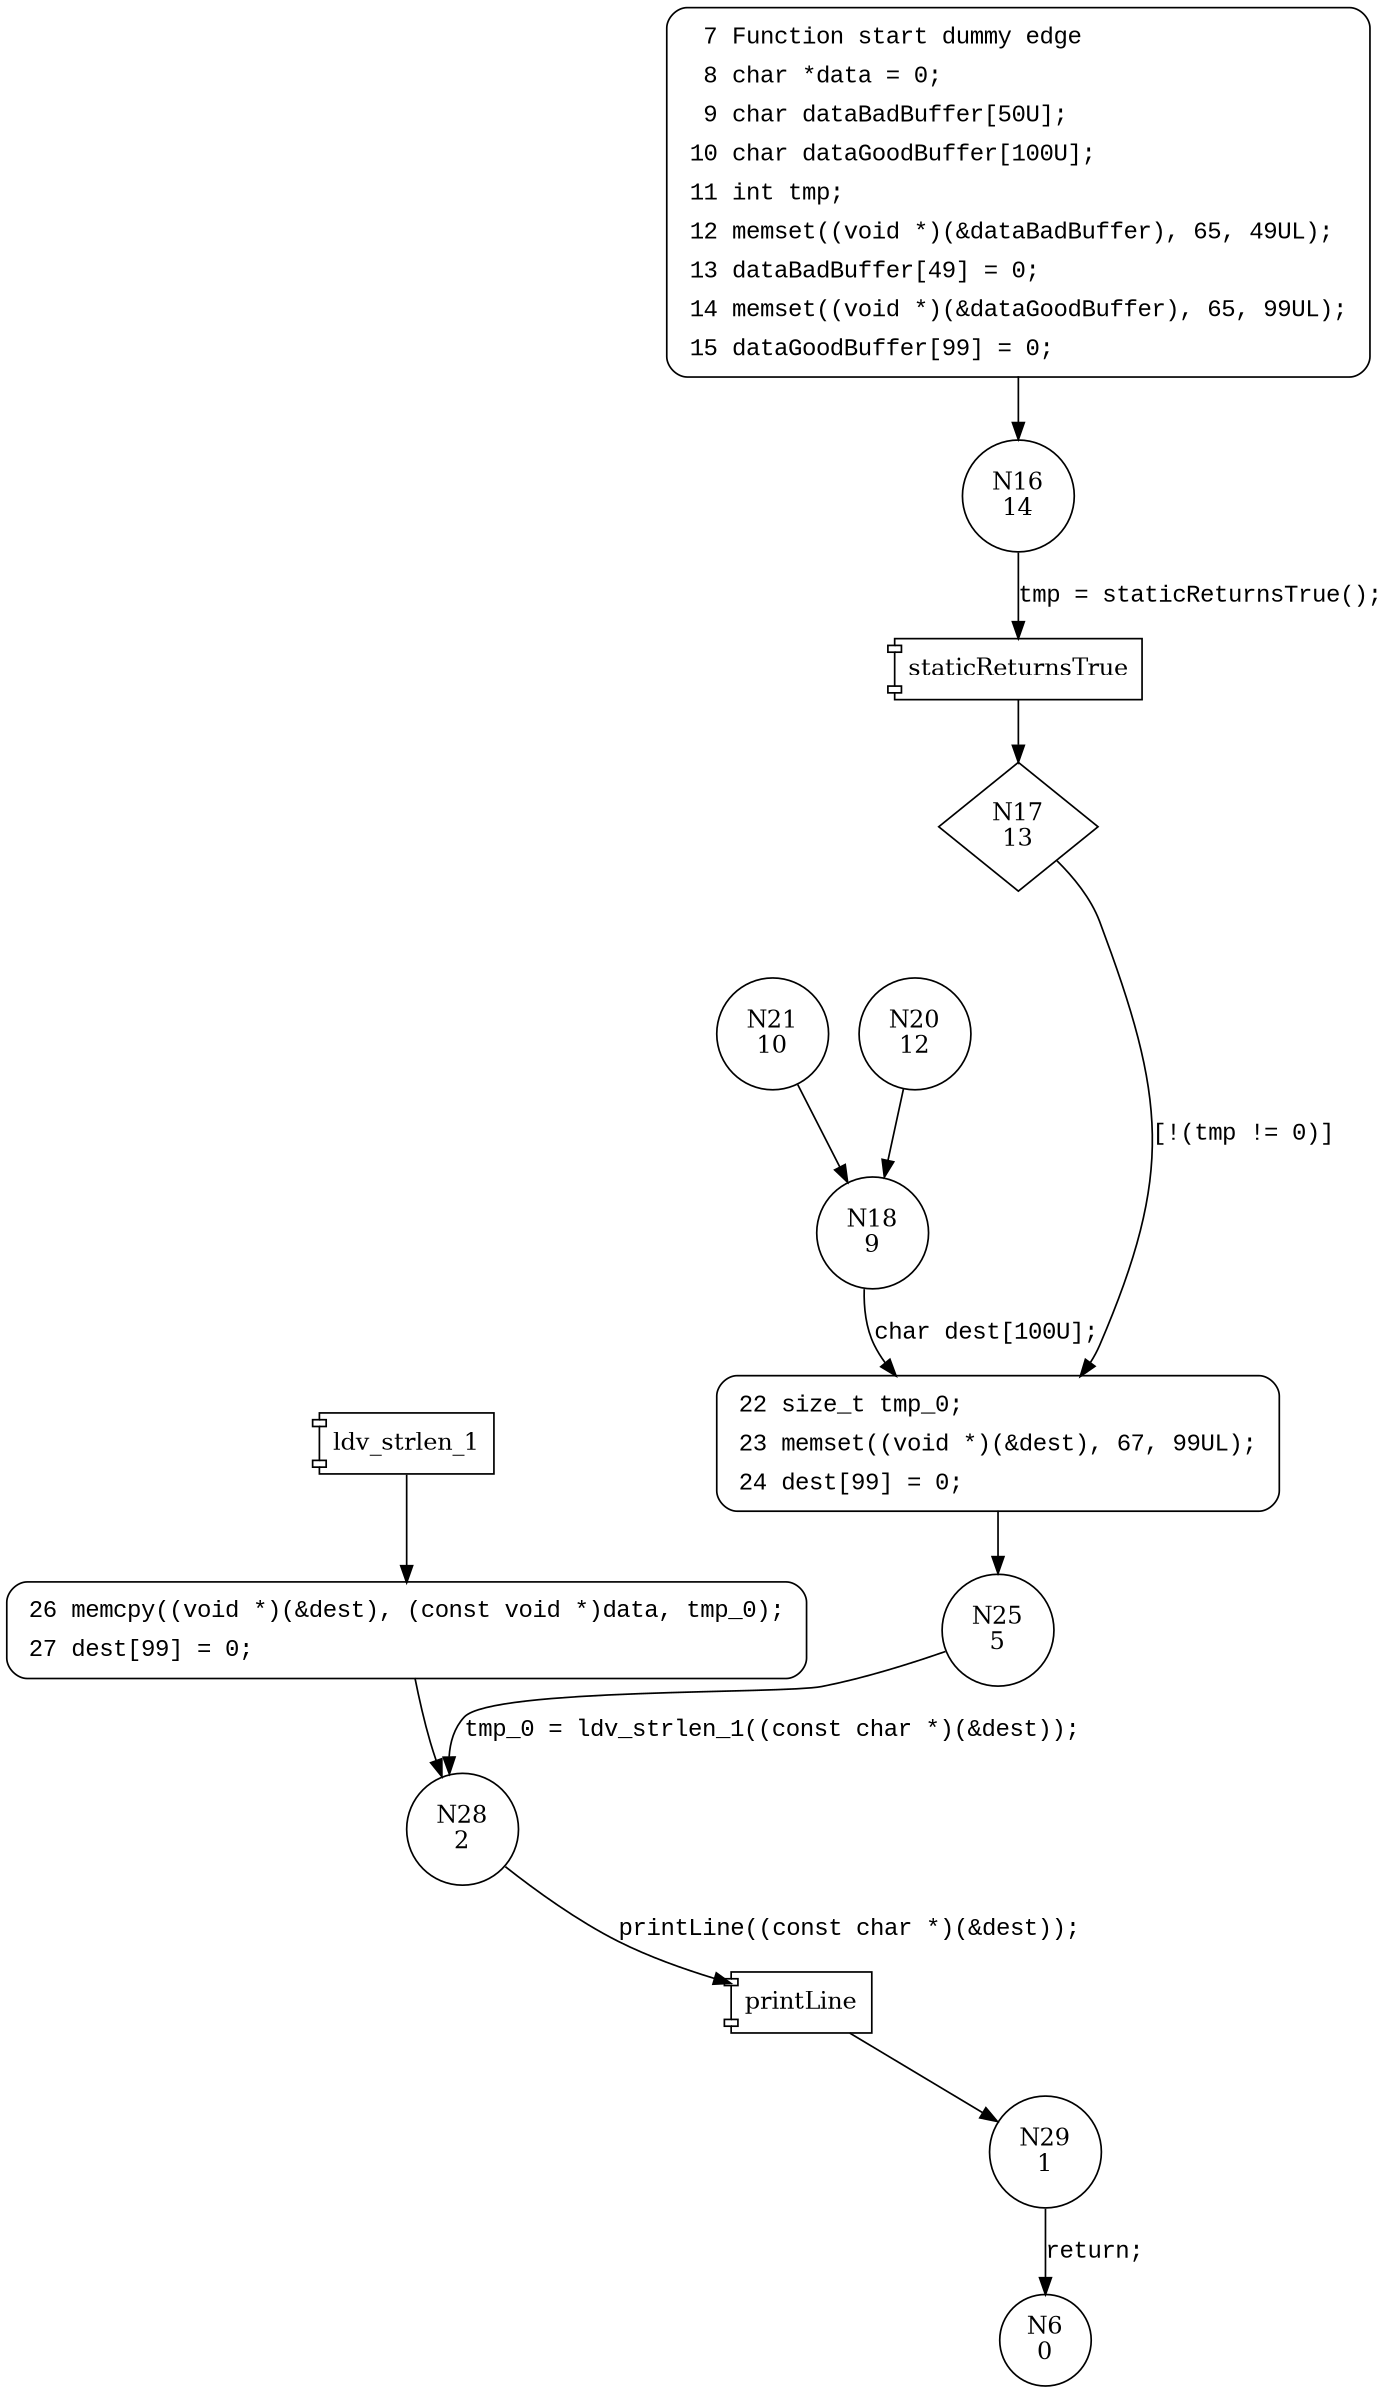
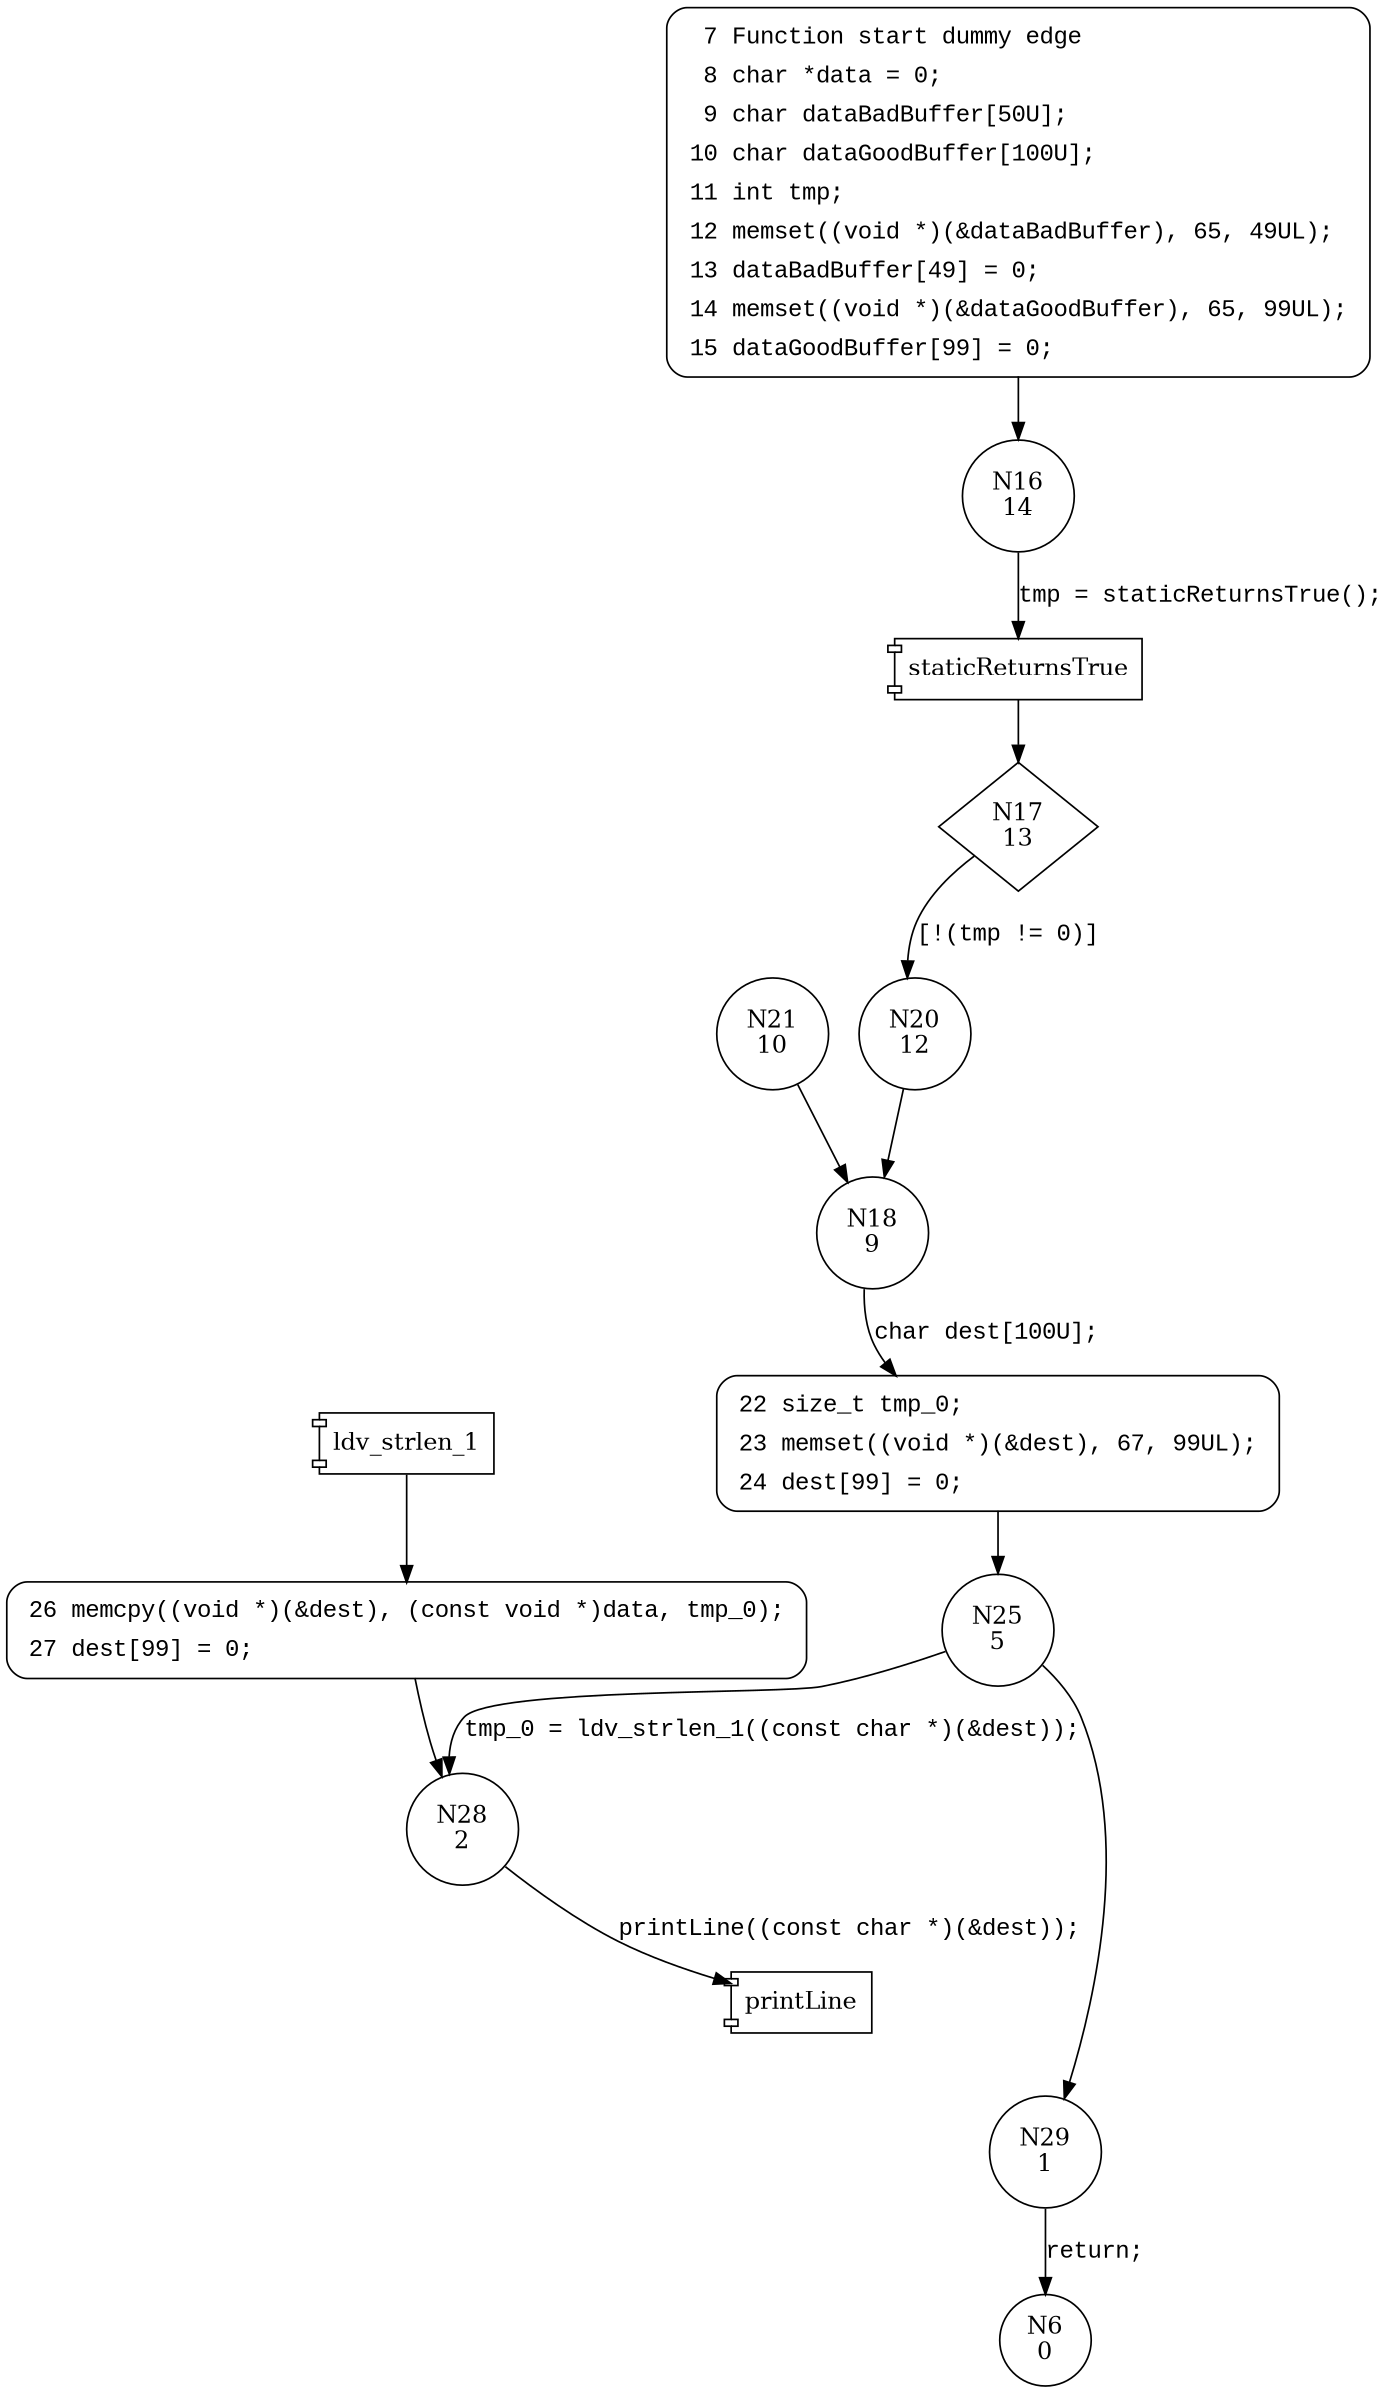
(1150, 1106) -> (929, 901)
(916, 2073) -> (1106, 1867)
